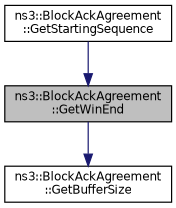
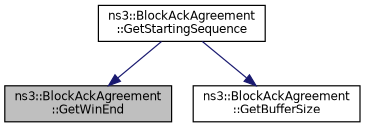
(88, 138) -> (224, 60)
